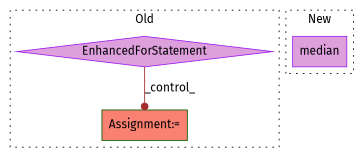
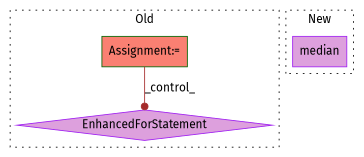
(145, 85) -> (145, 85)
